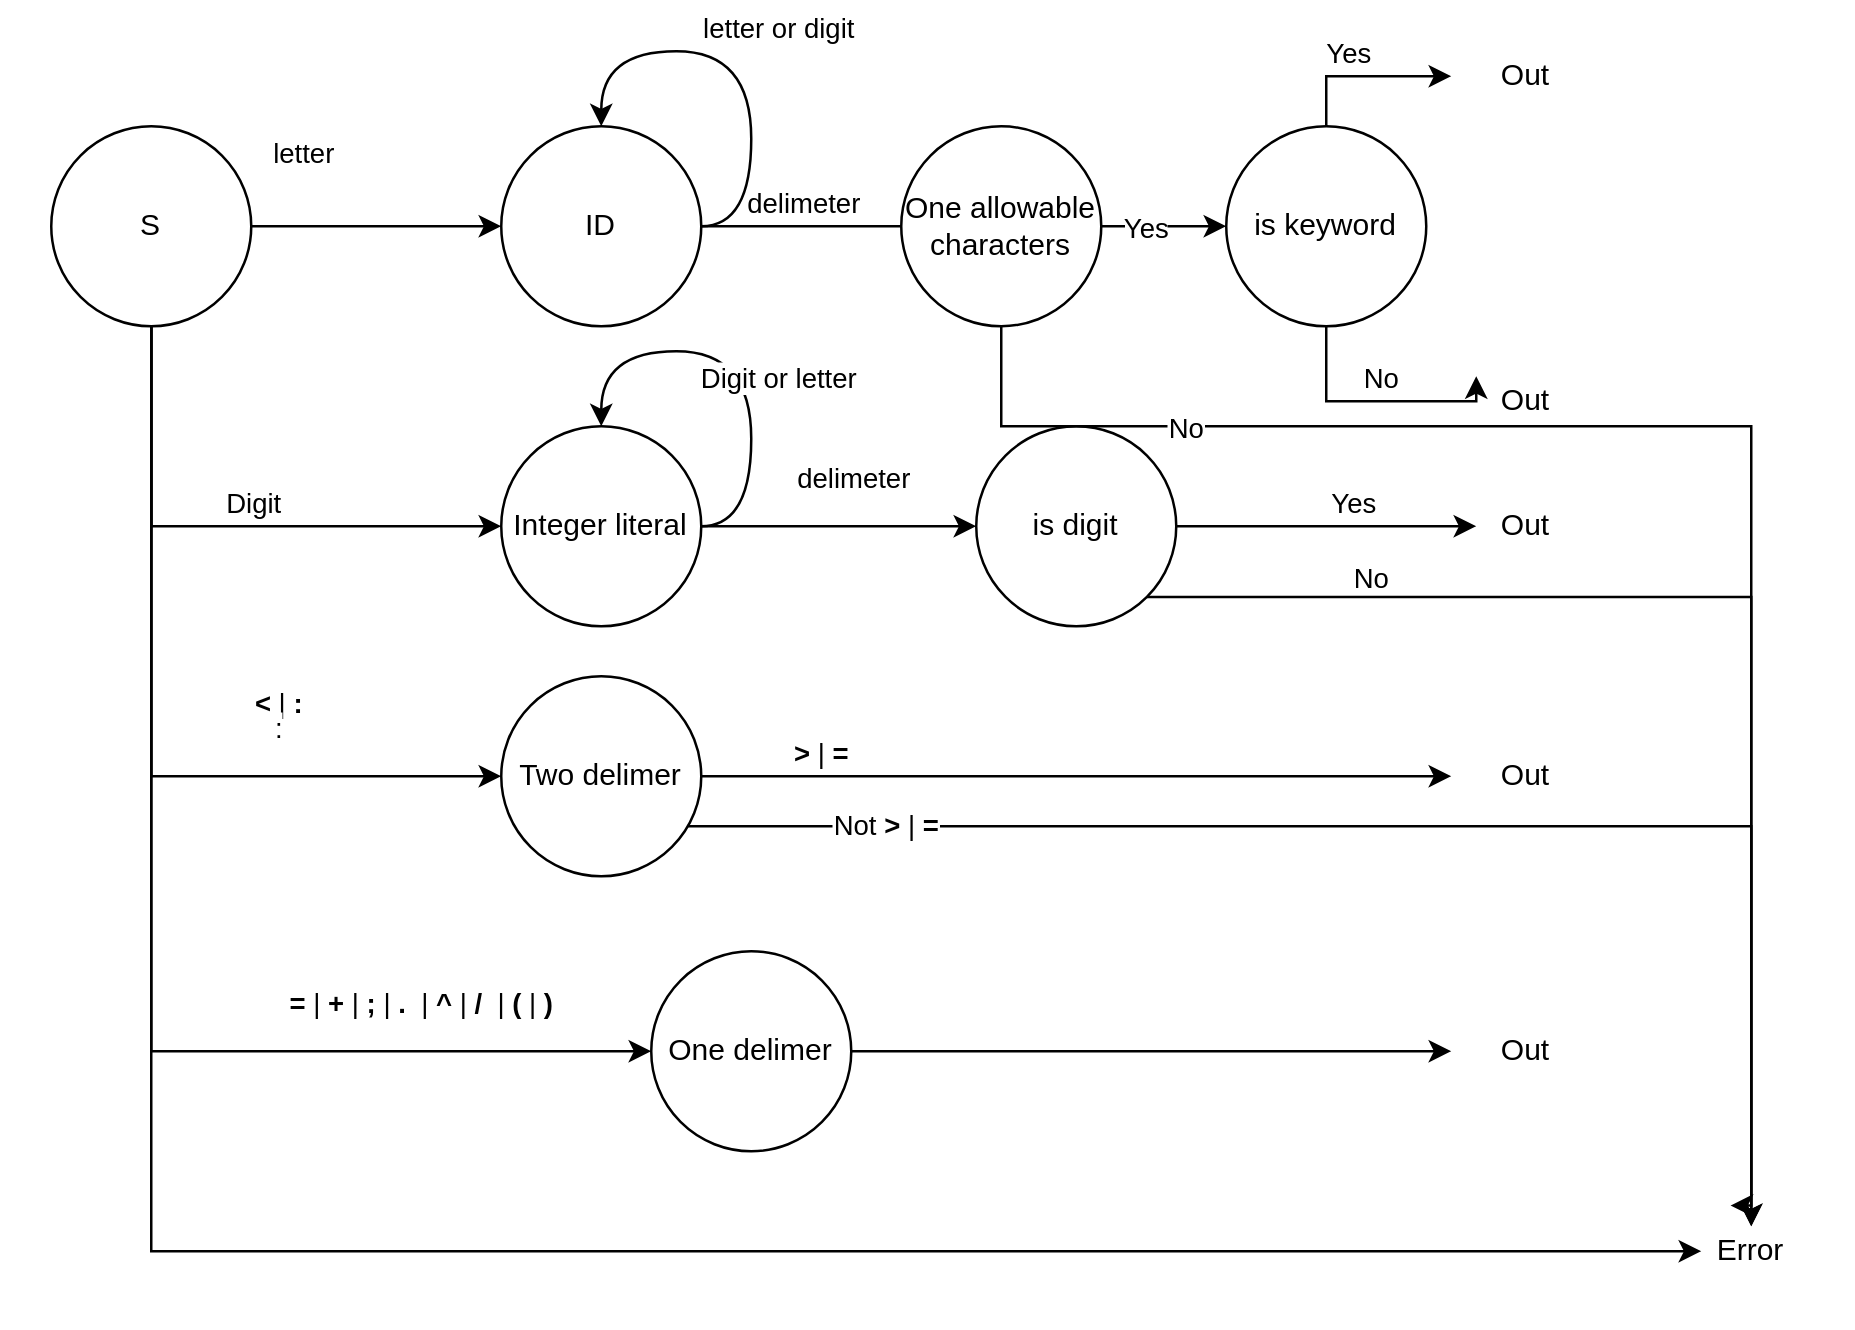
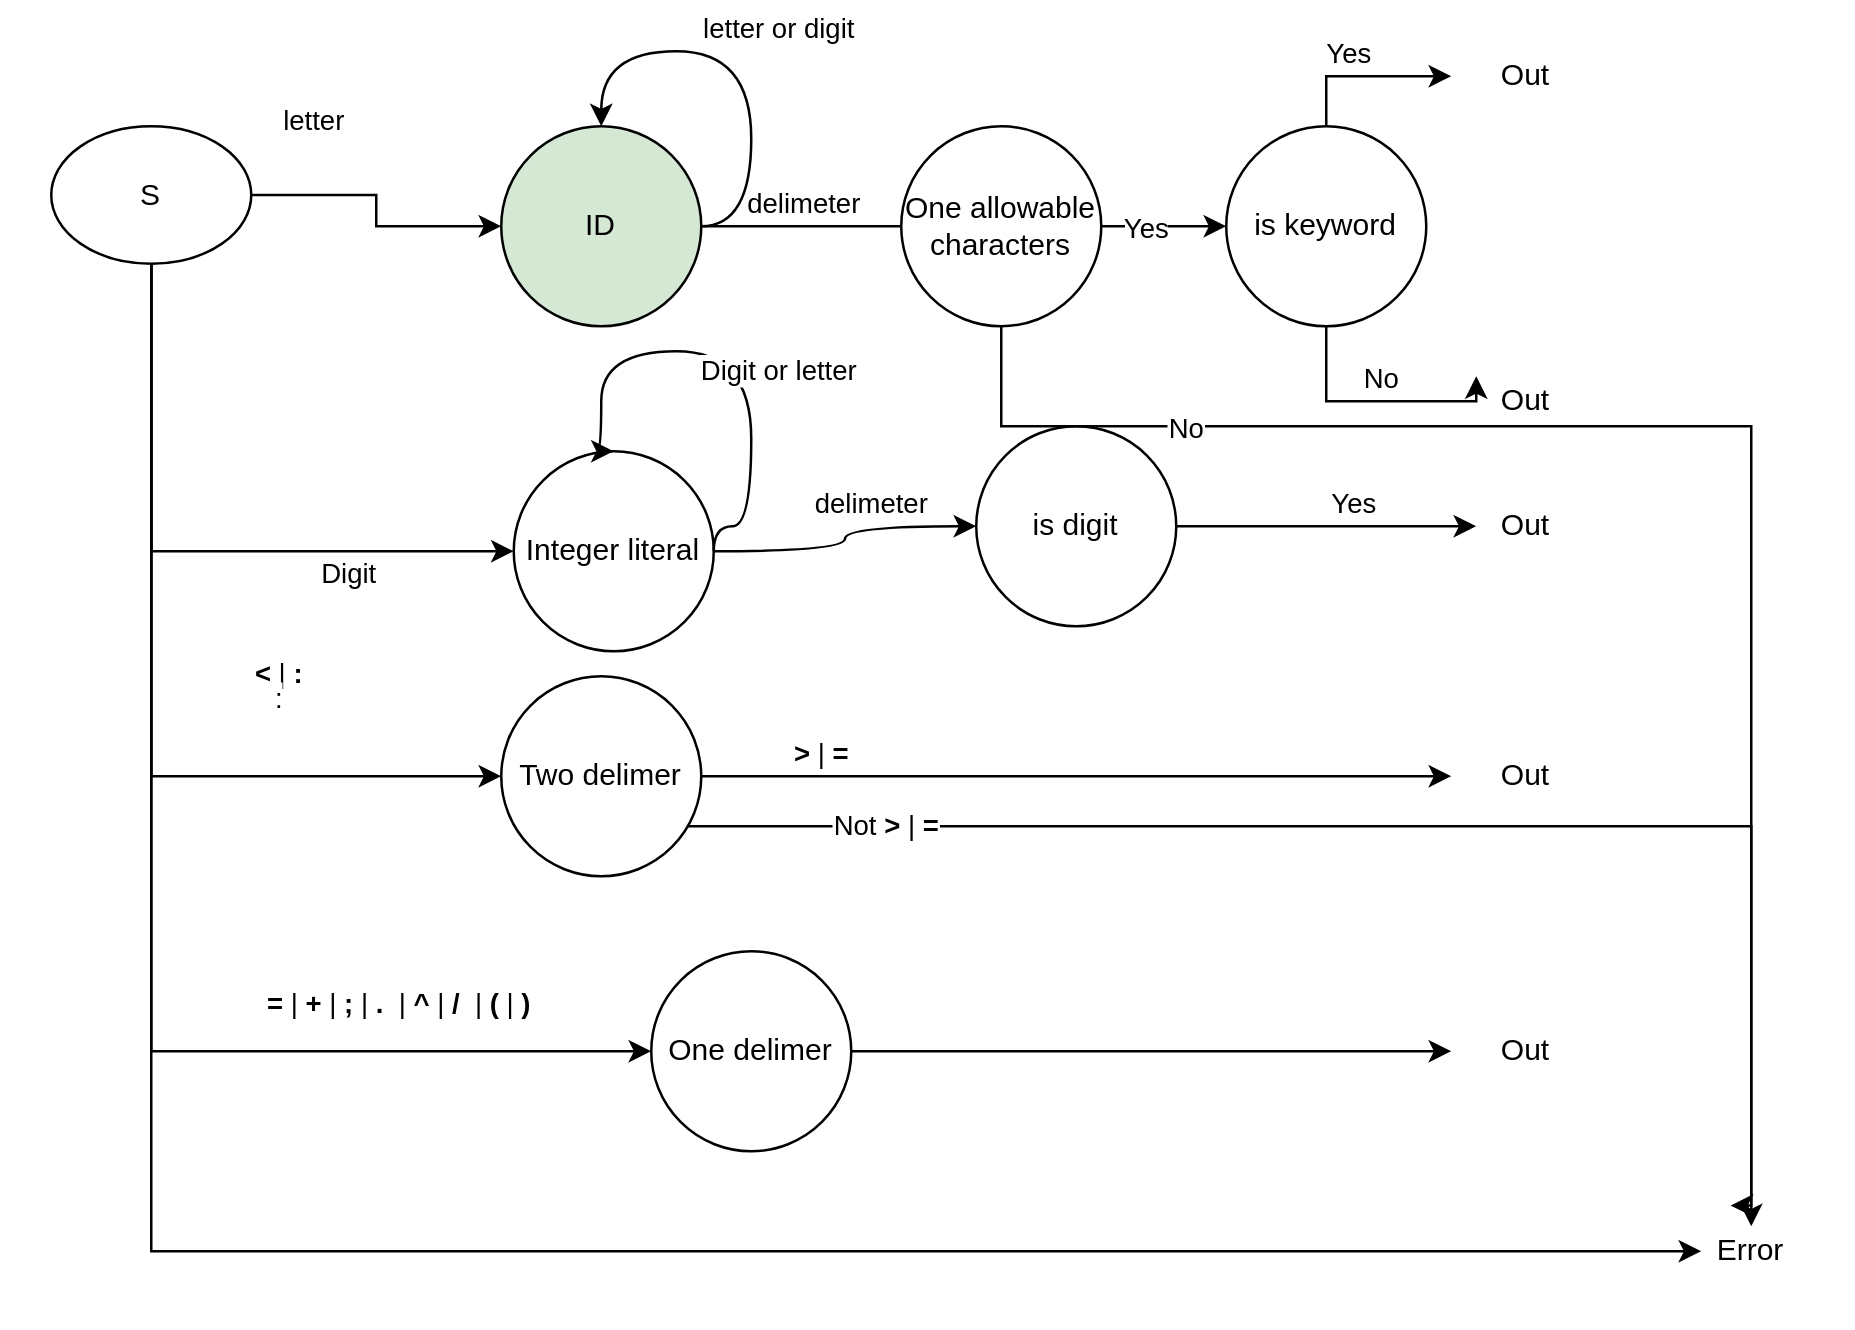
(151, 226) -> (151, 195)
(601, 226) -> (601, 226)
(601, 526) -> (614, 551)
(1447, 597) -> none
